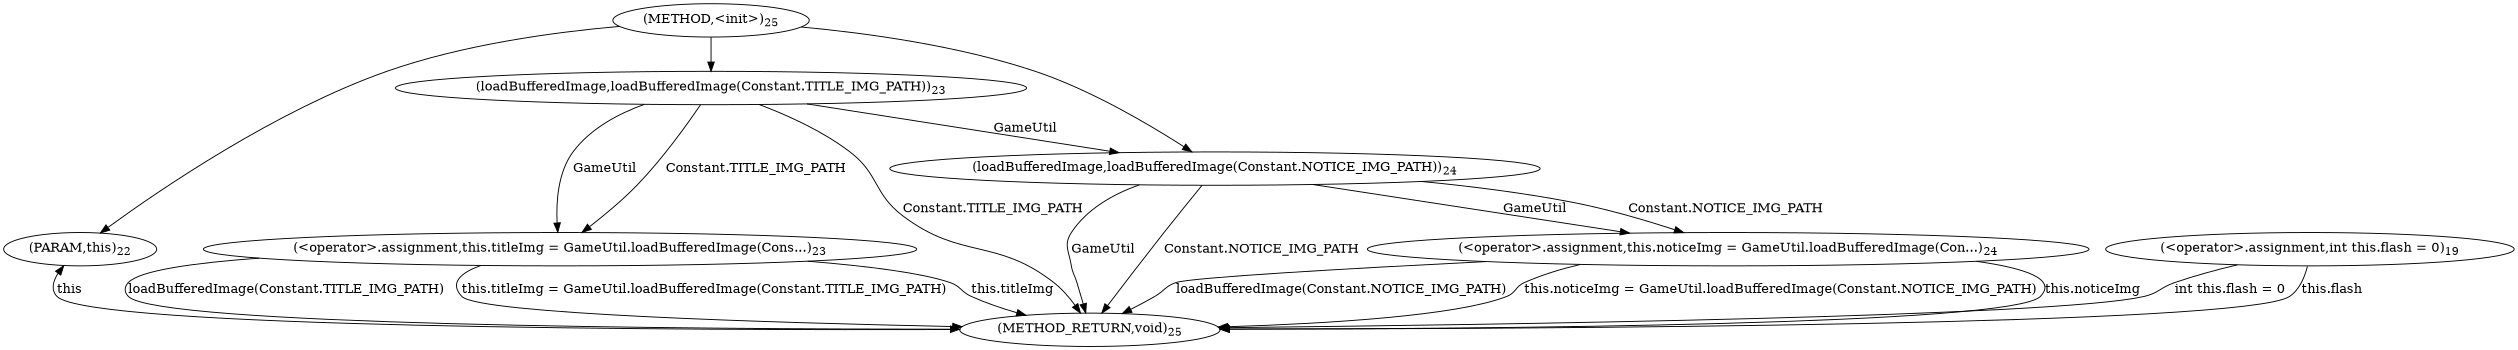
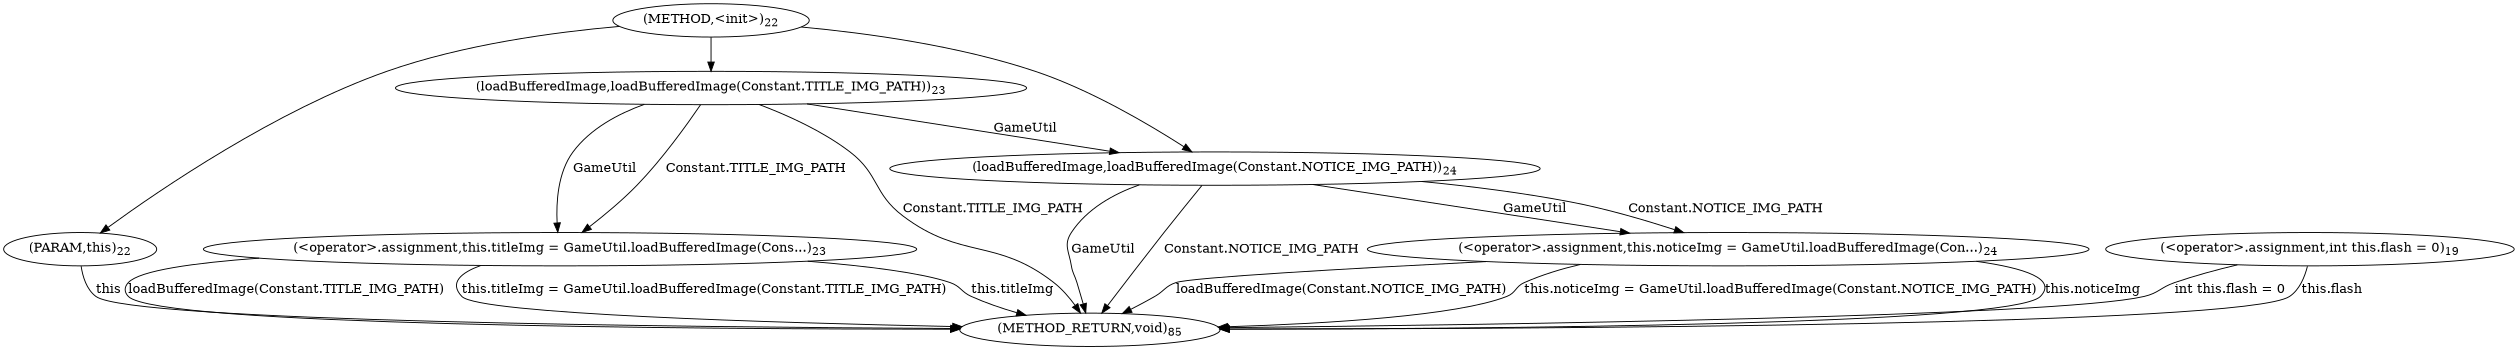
(772, 19) -> (772, 19)
(495, 327) -> (505, 323)
(1175, 328) -> (1175, 328)
